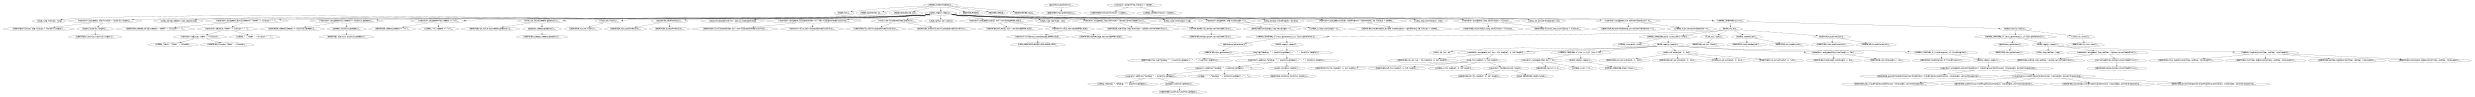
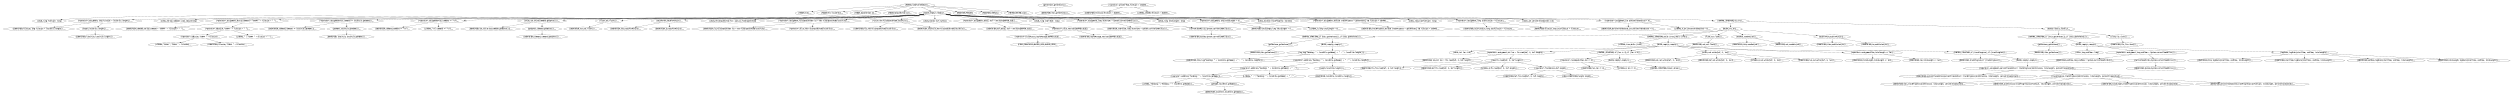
none -> (832, 13)
